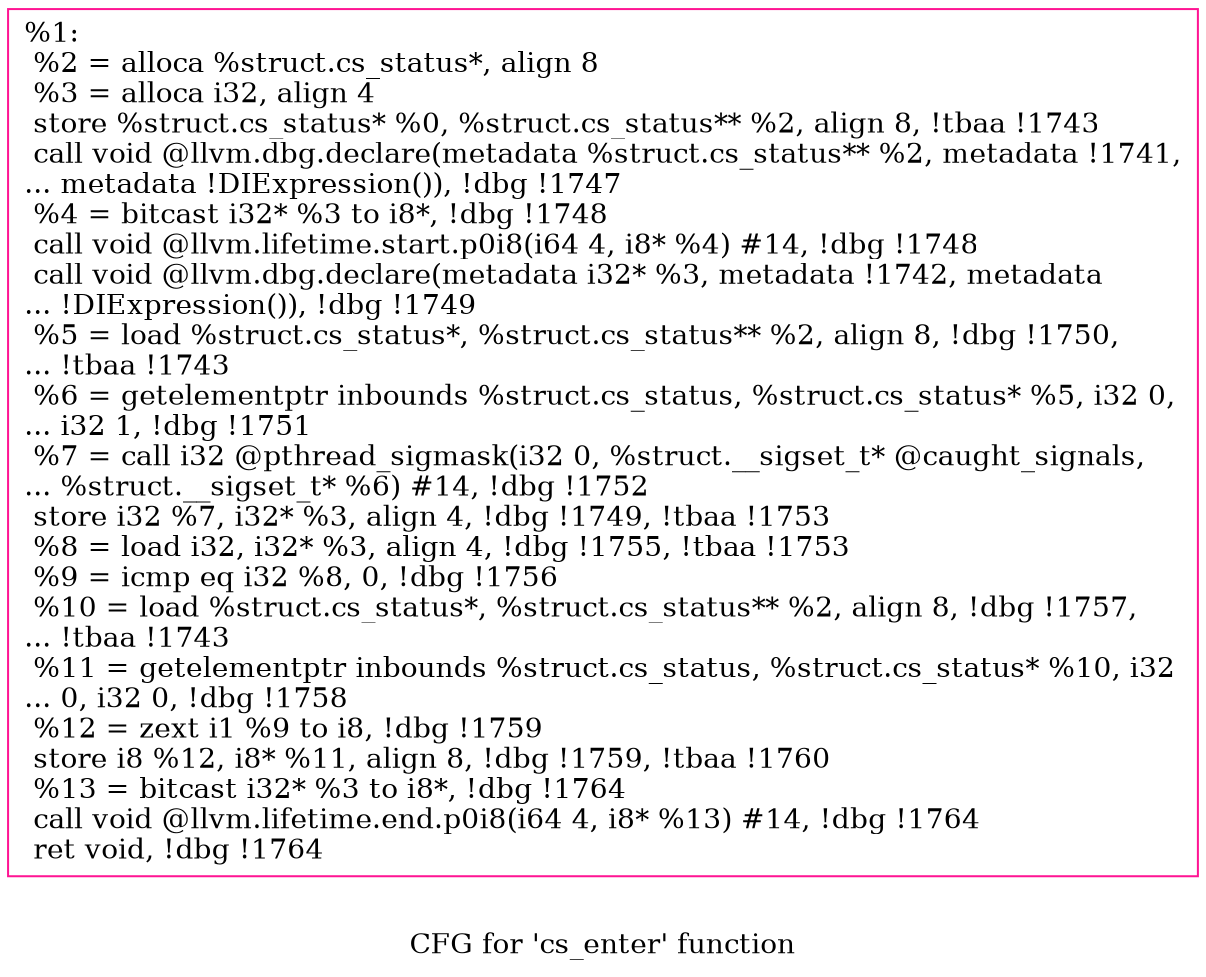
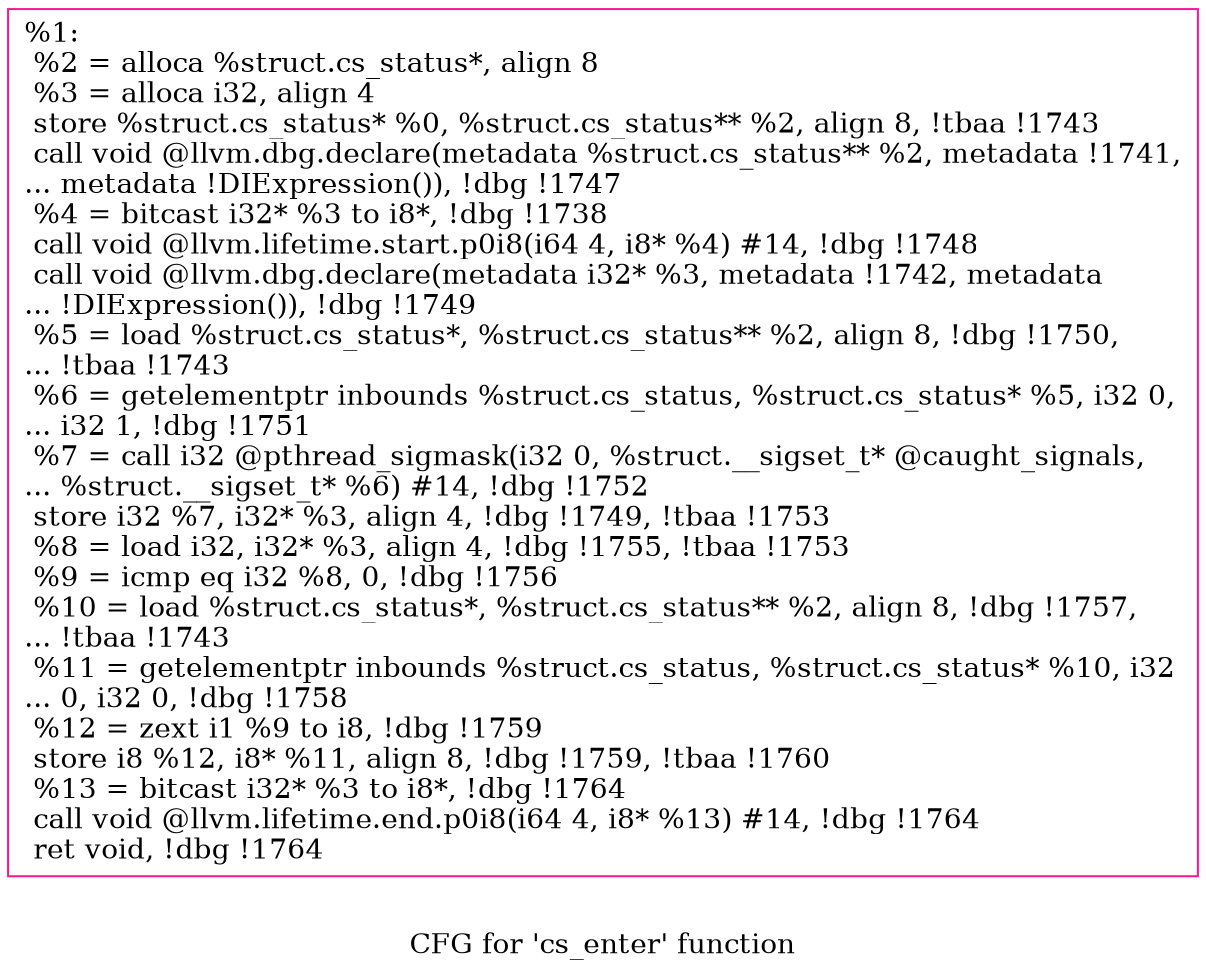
(317, 215) -> (317, 215)
